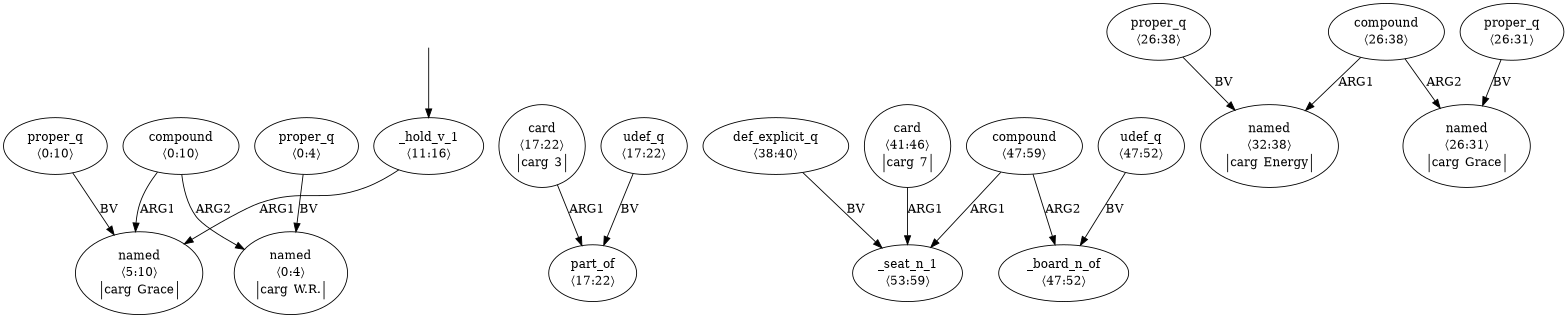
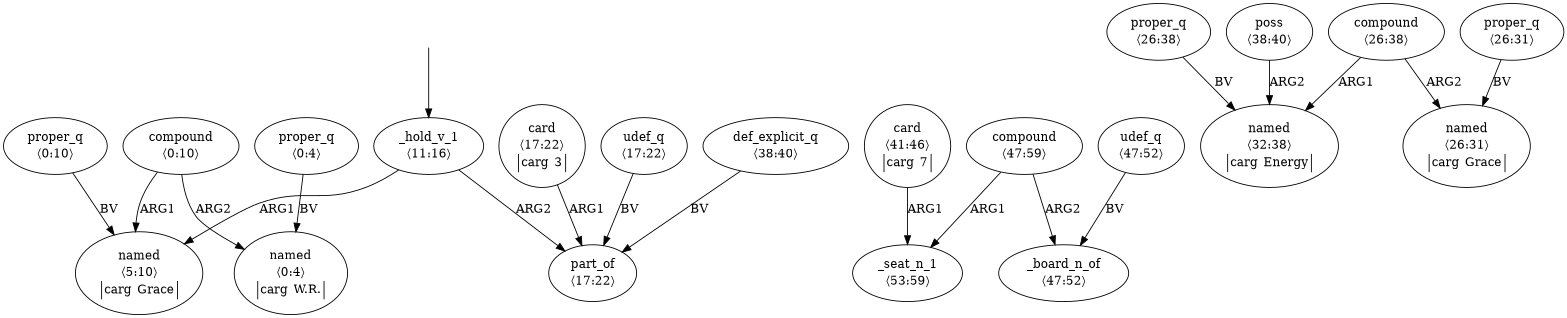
none -> (1270, 32)
(839, 207) -> (685, 209)
none -> (508, 208)
